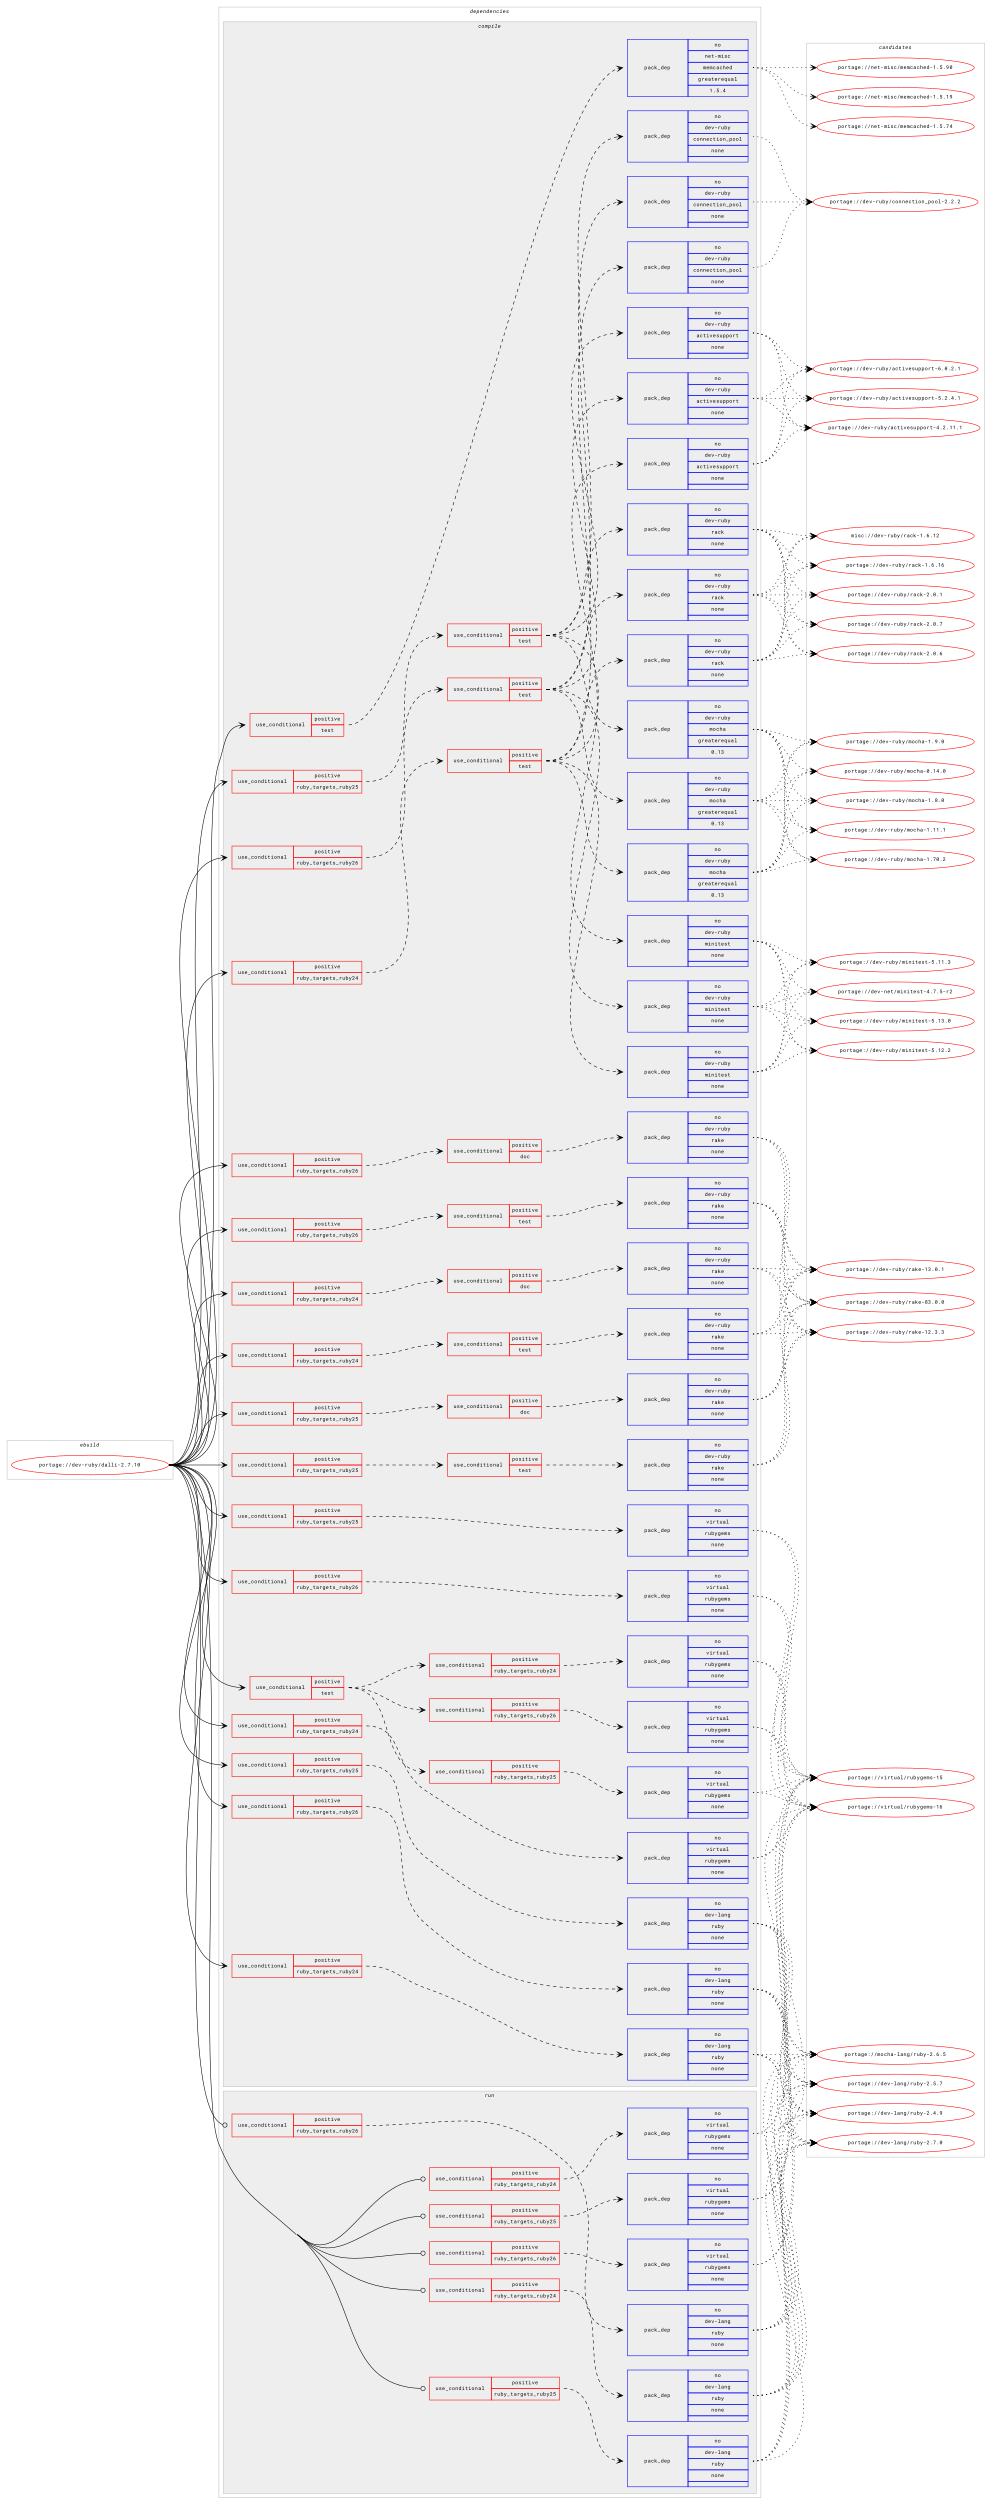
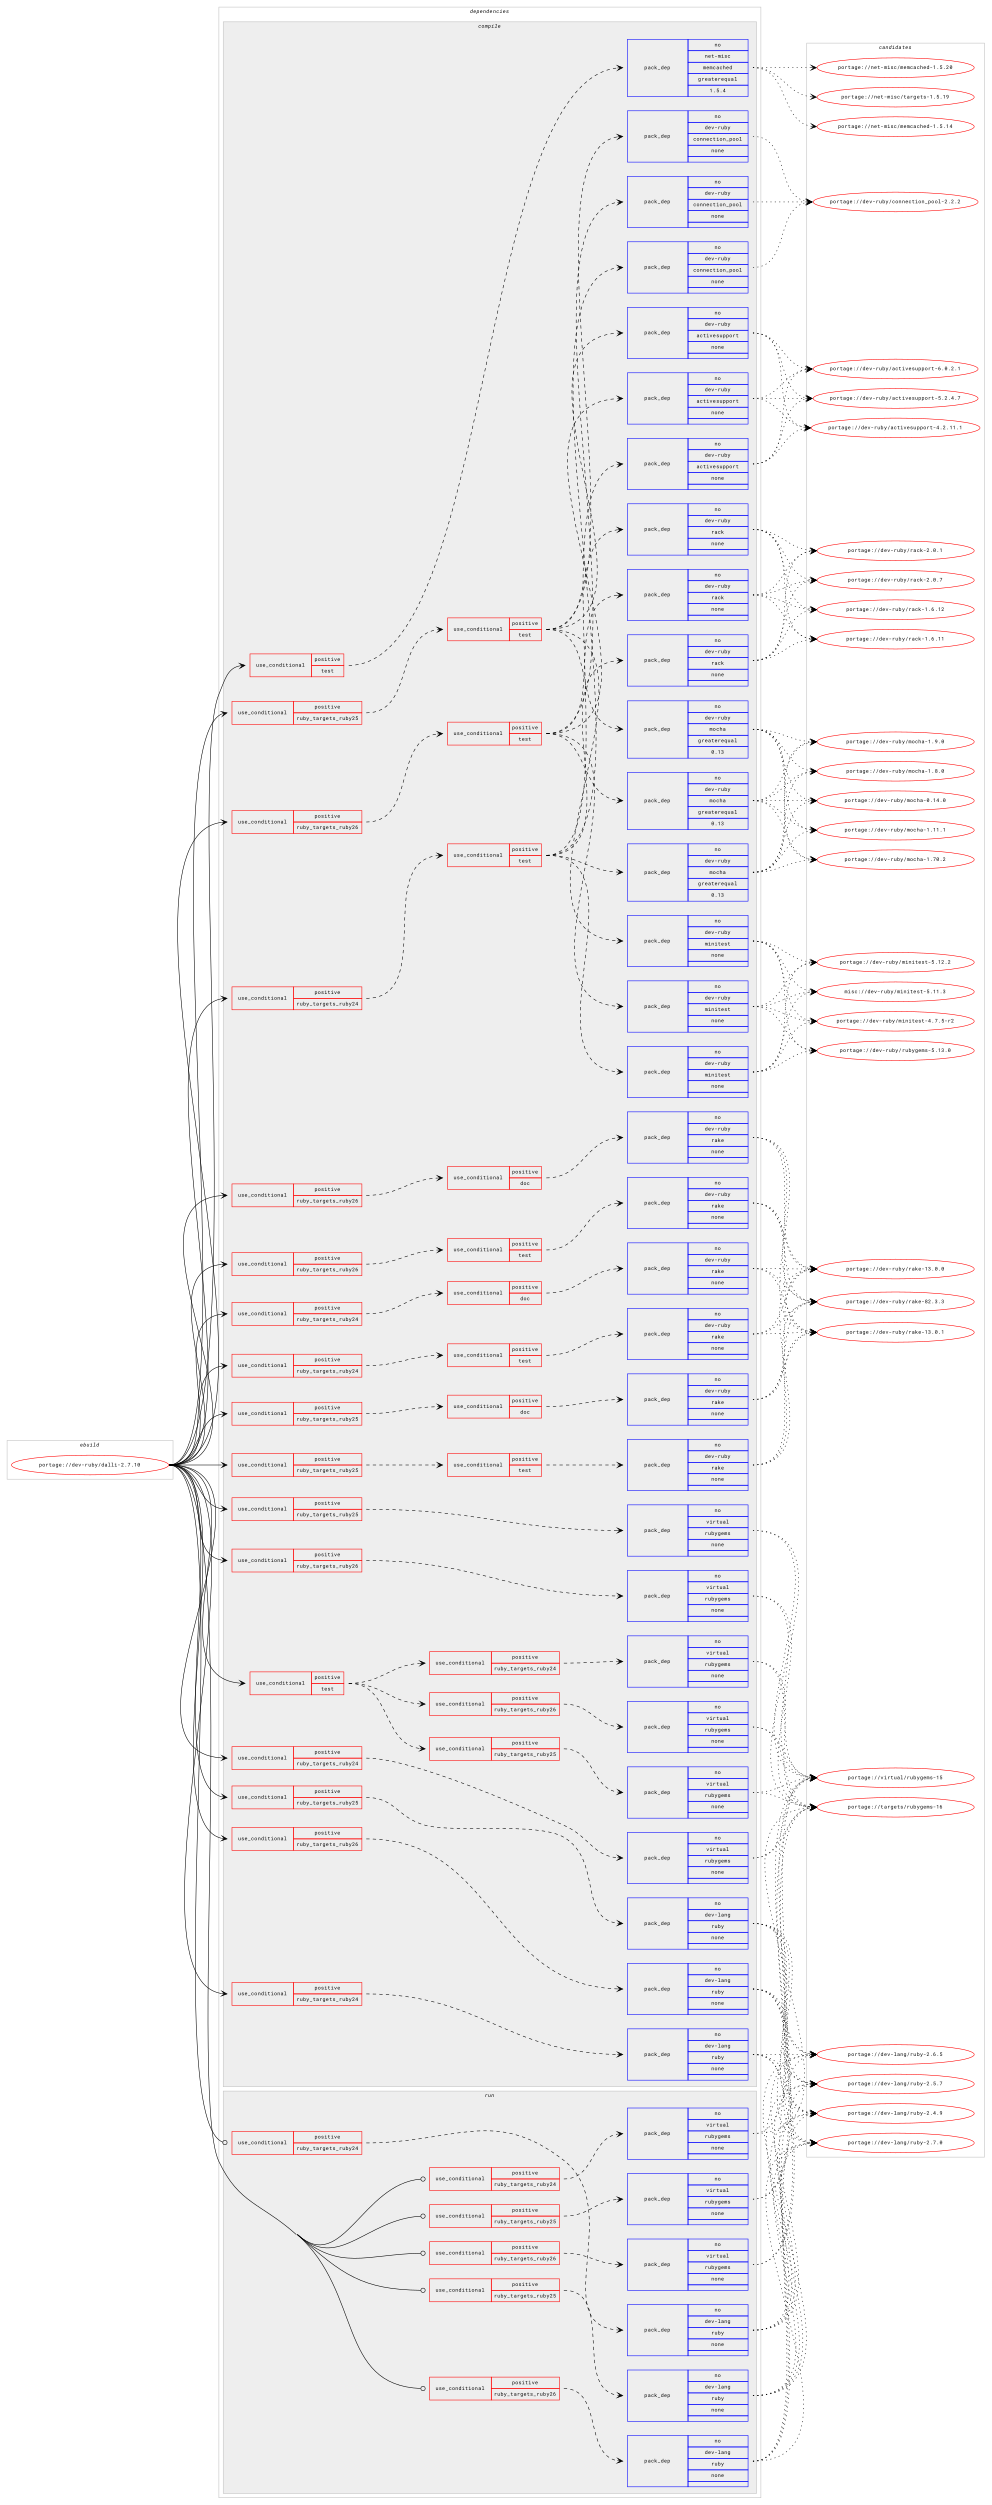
(896, 68) -> (896, 68)
(896, 97) -> (896, 97)
(896, 127) -> (896, 127)
(896, 398) -> (896, 398)
(896, 536) -> (896, 610)
(896, 565) -> (896, 639)
(896, 654) -> none
(896, 962) -> (896, 992)
(896, 992) -> (896, 1021)
(896, 1021) -> (896, 1051)
(896, 1302) -> (896, 1269)
(896, 1332) -> (896, 1302)
(896, 1807) -> (896, 1807)
(896, 2055) -> (896, 2055)
